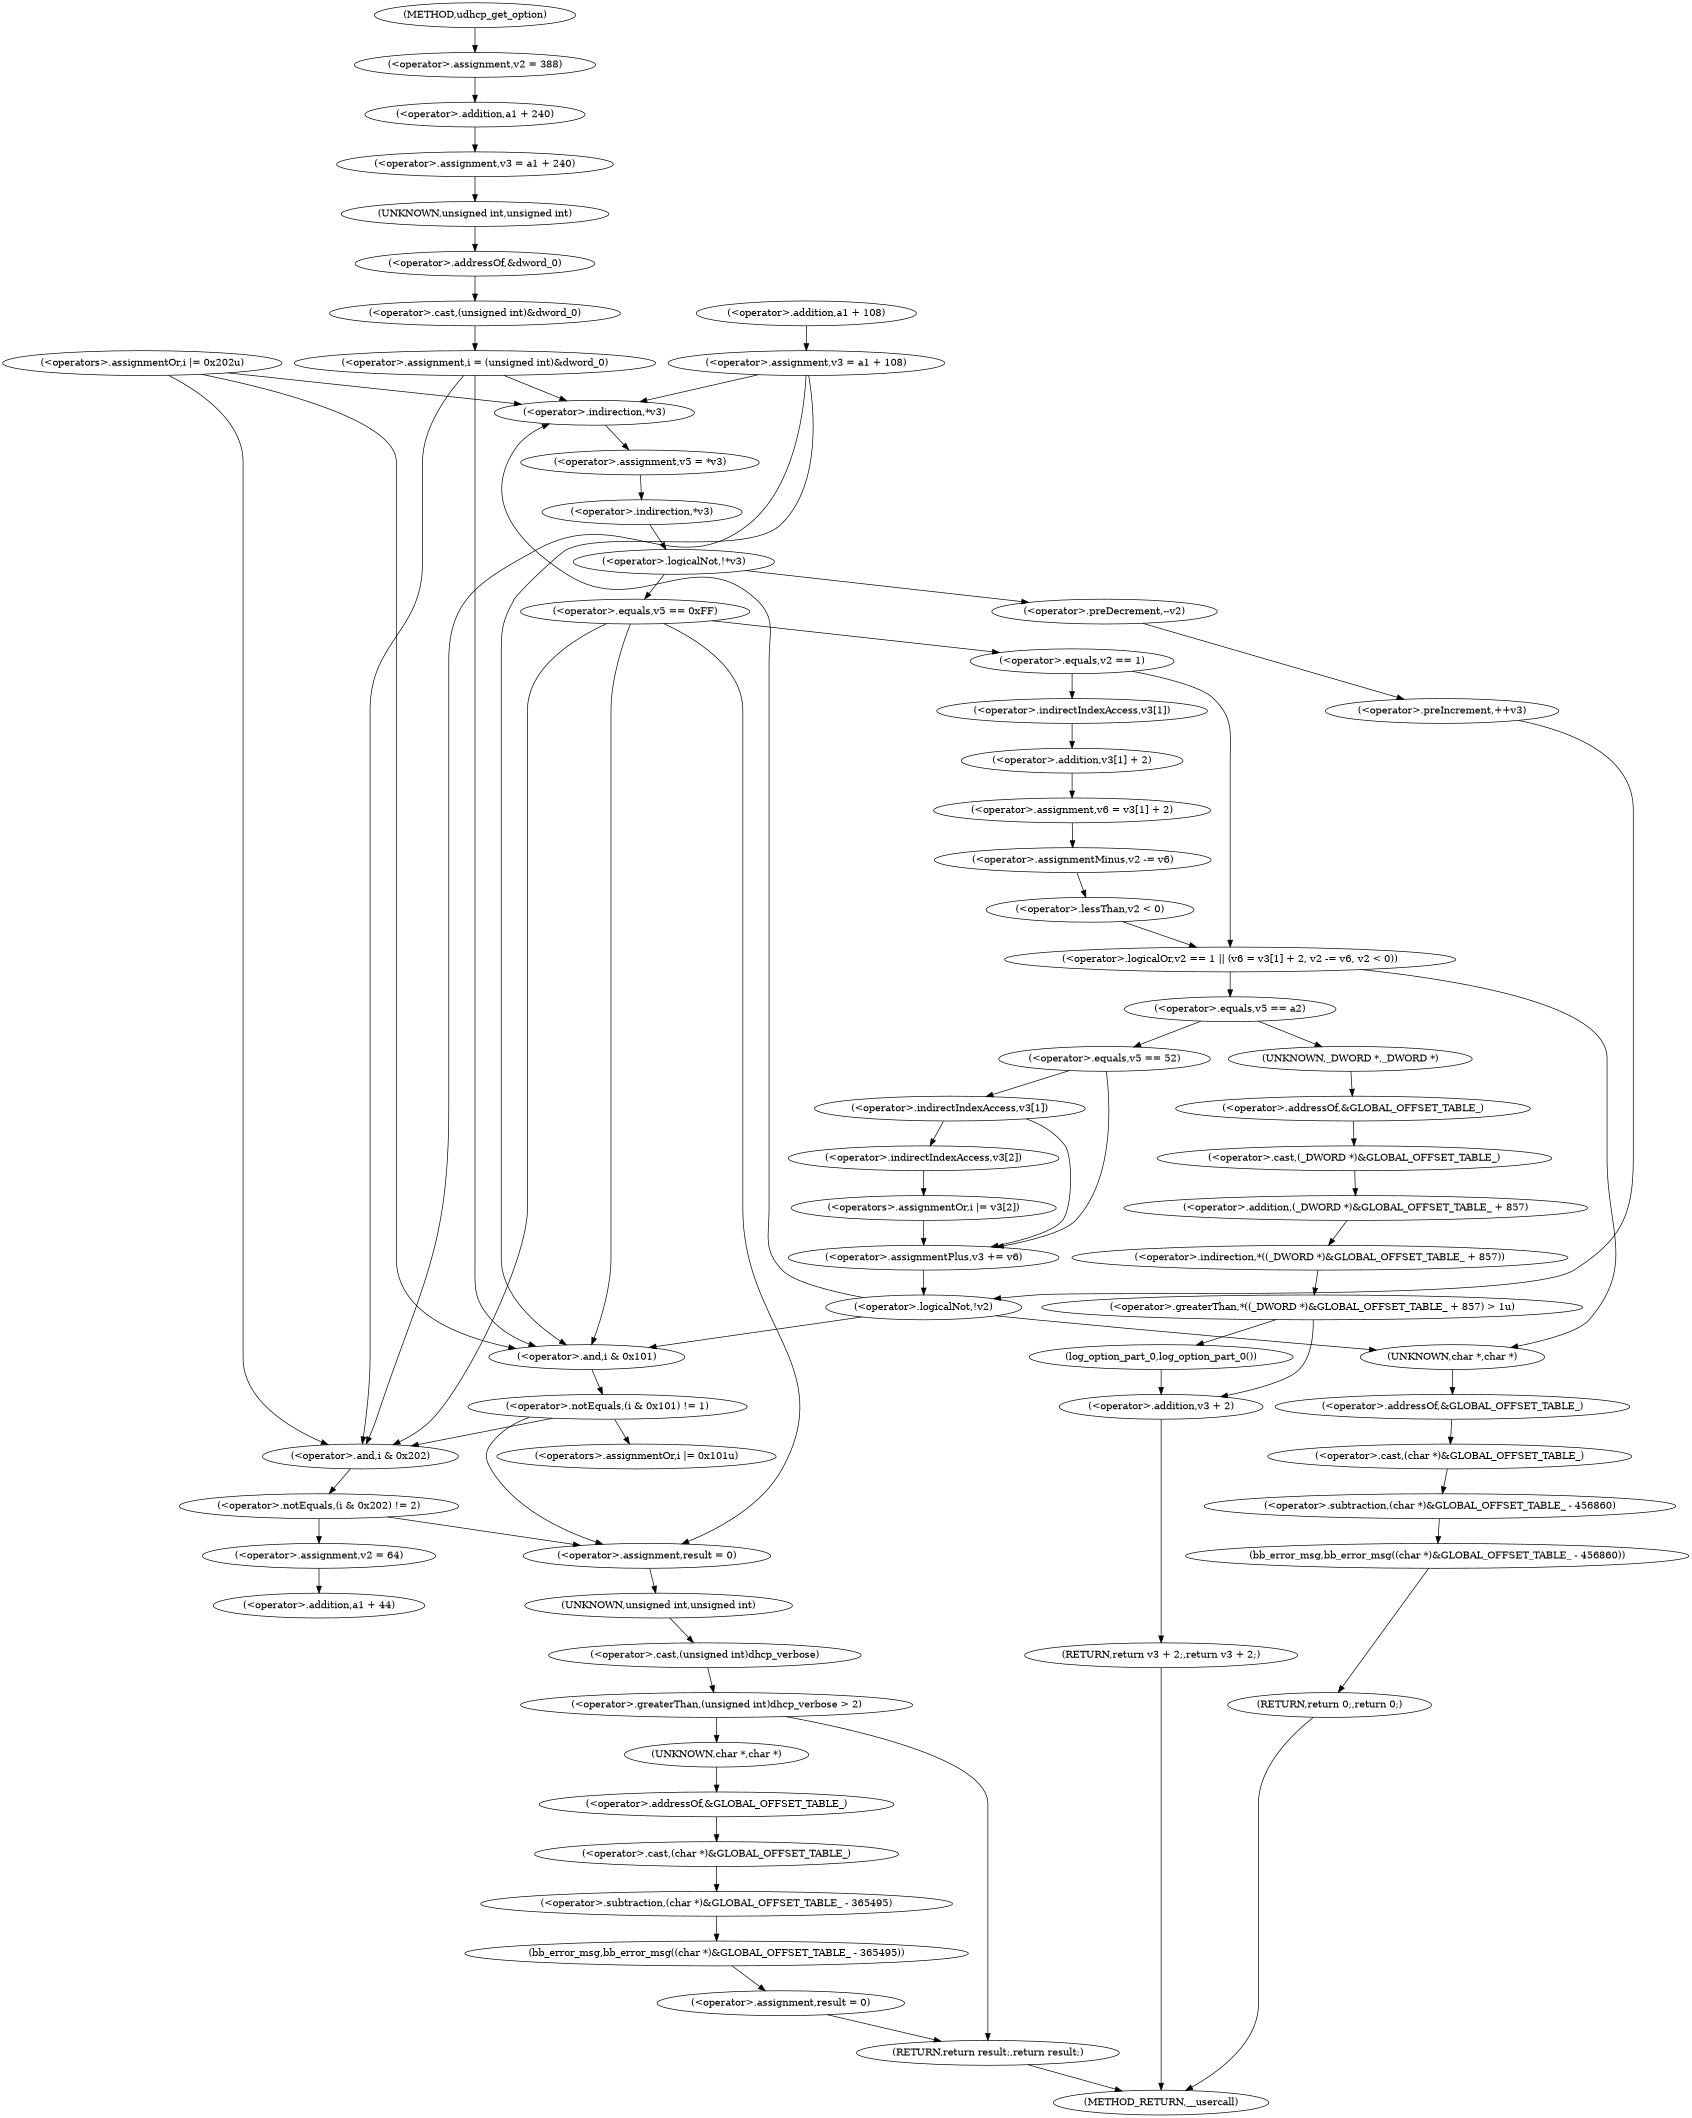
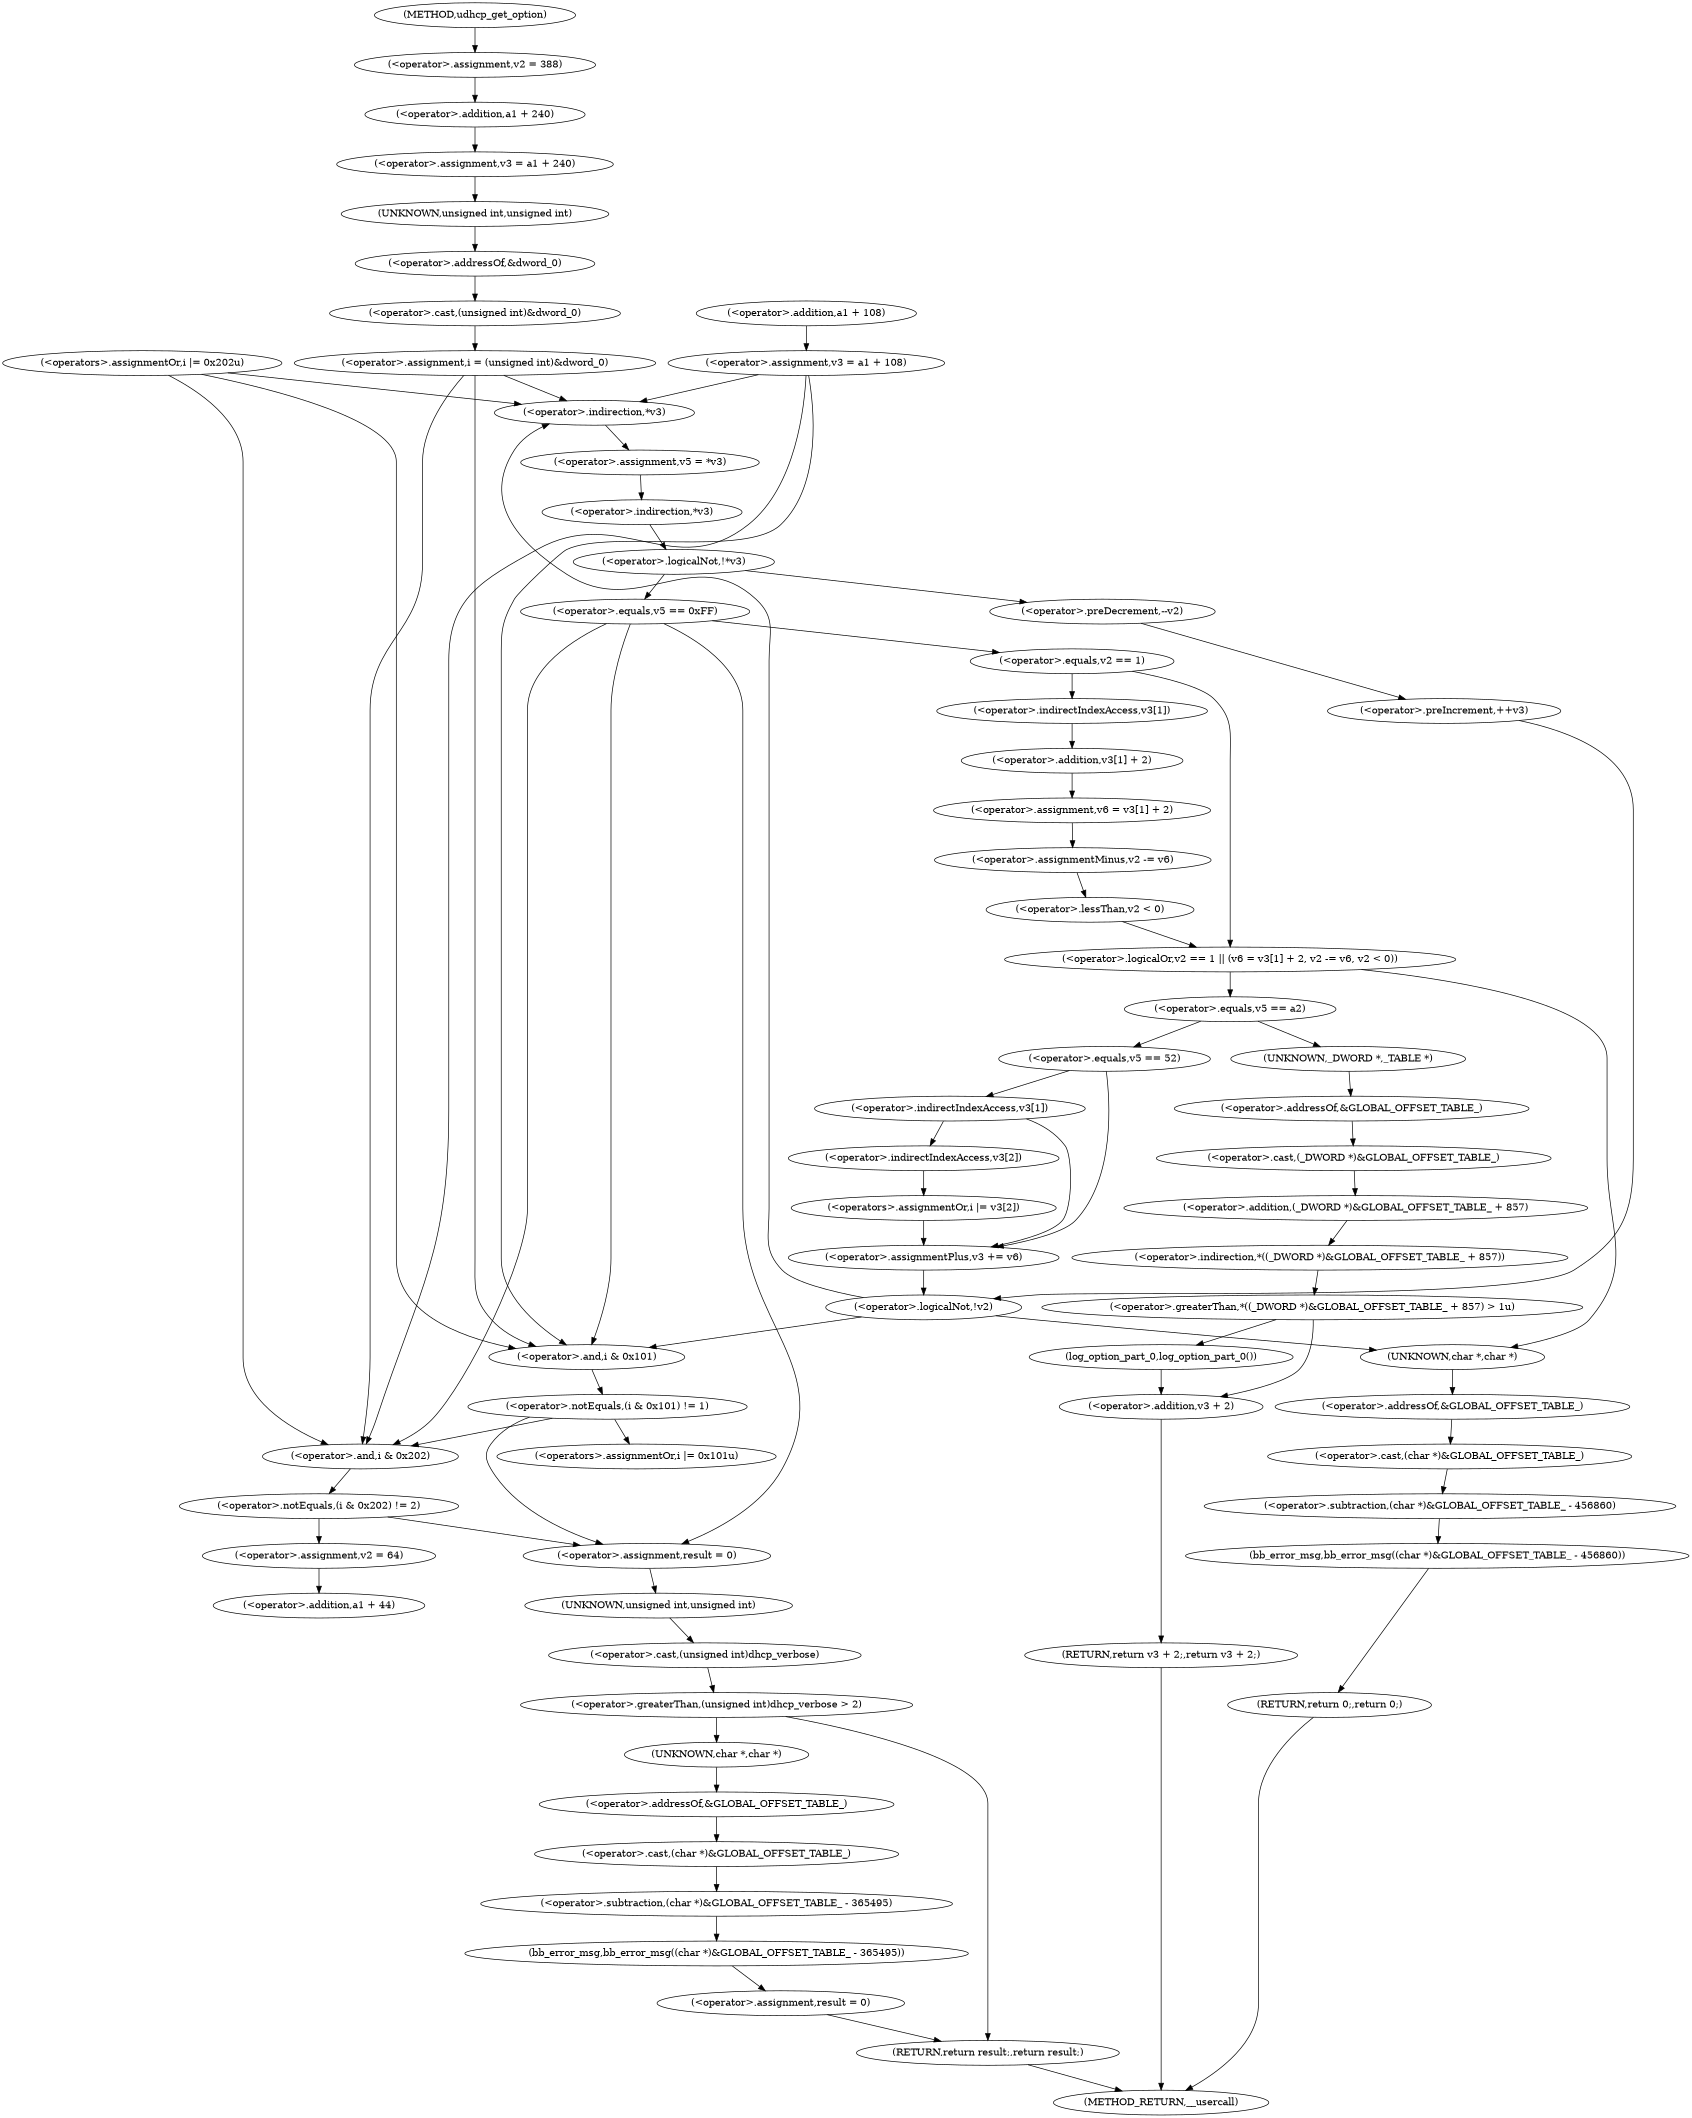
(1350, 1059) -> (1348, 1059)
